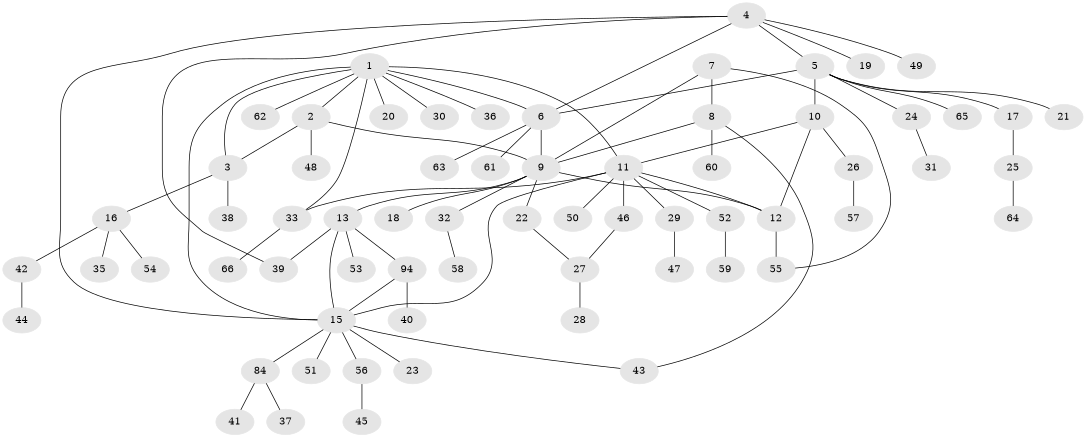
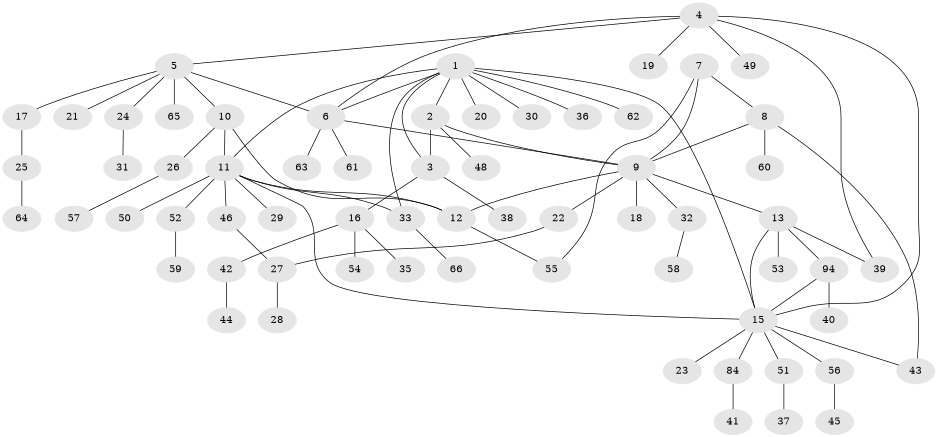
(675, 270) -> none
(273, 397) -> (784, 397)
